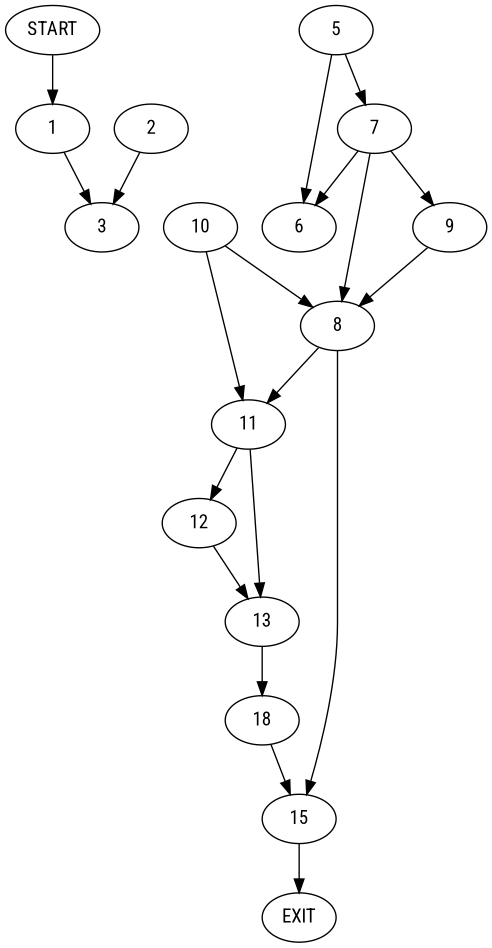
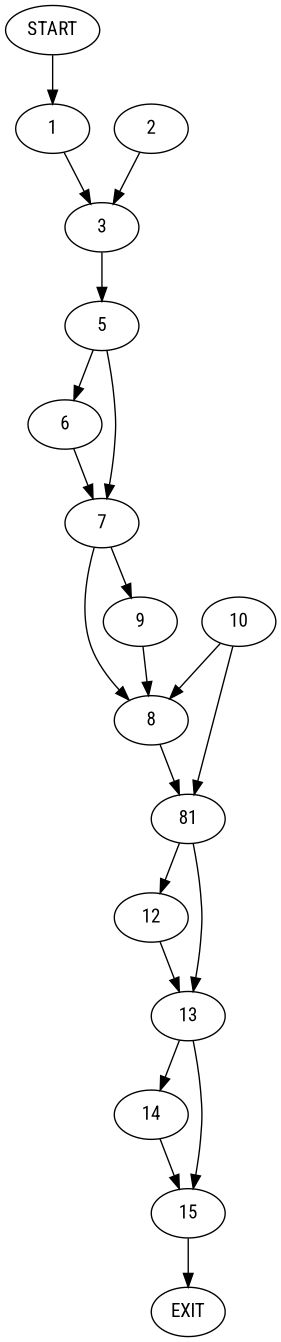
(341, 173) -> (81, 467)
none -> (102, 270)
(248, 425) -> (188, 819)
(337, 567) -> (202, 1108)
(262, 720) -> (151, 1115)
